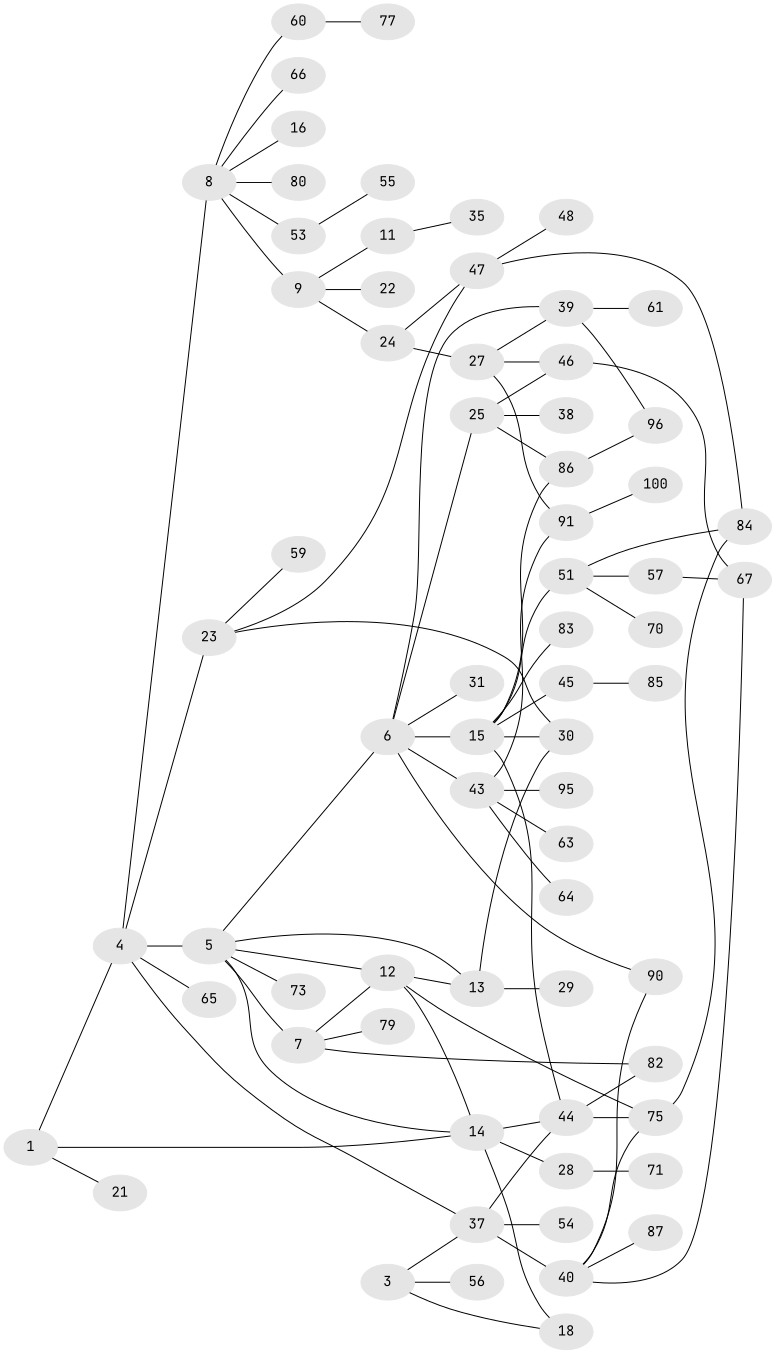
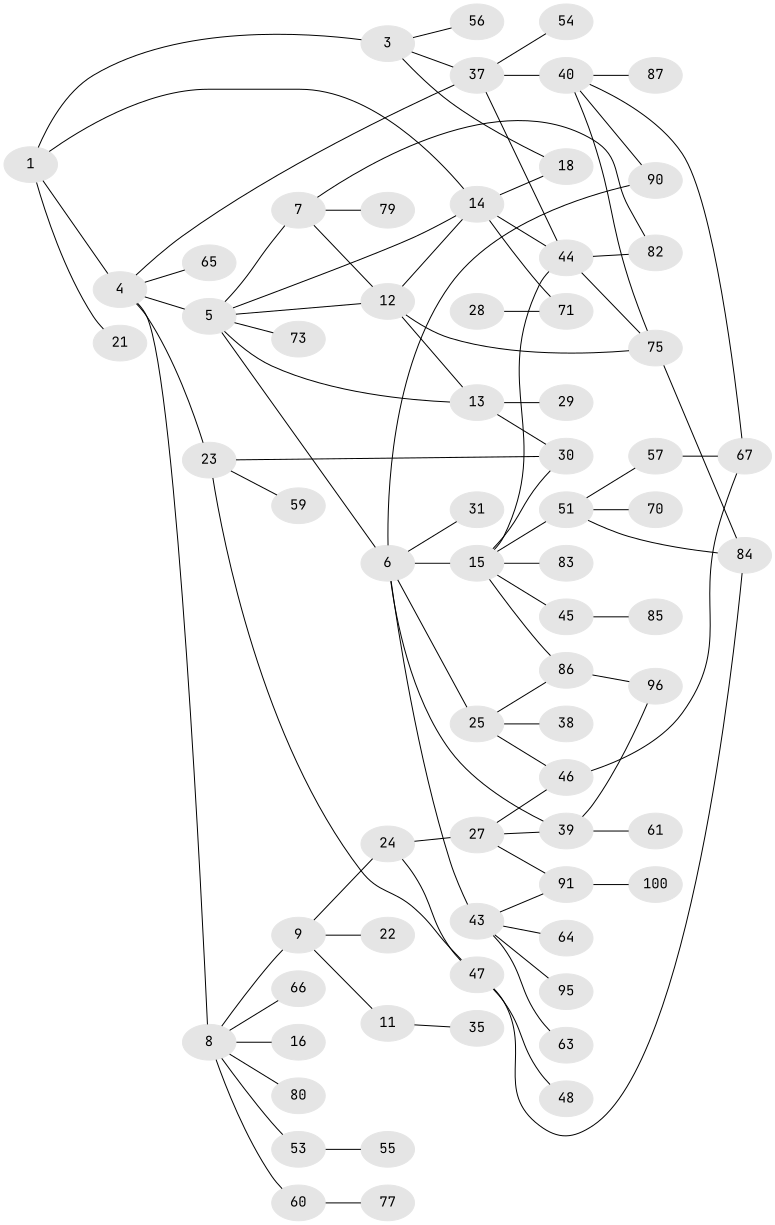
none -> (179, 44)
(522, 1152) -> (519, 259)
